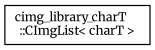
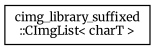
(77, 25) -> (77, 25)
